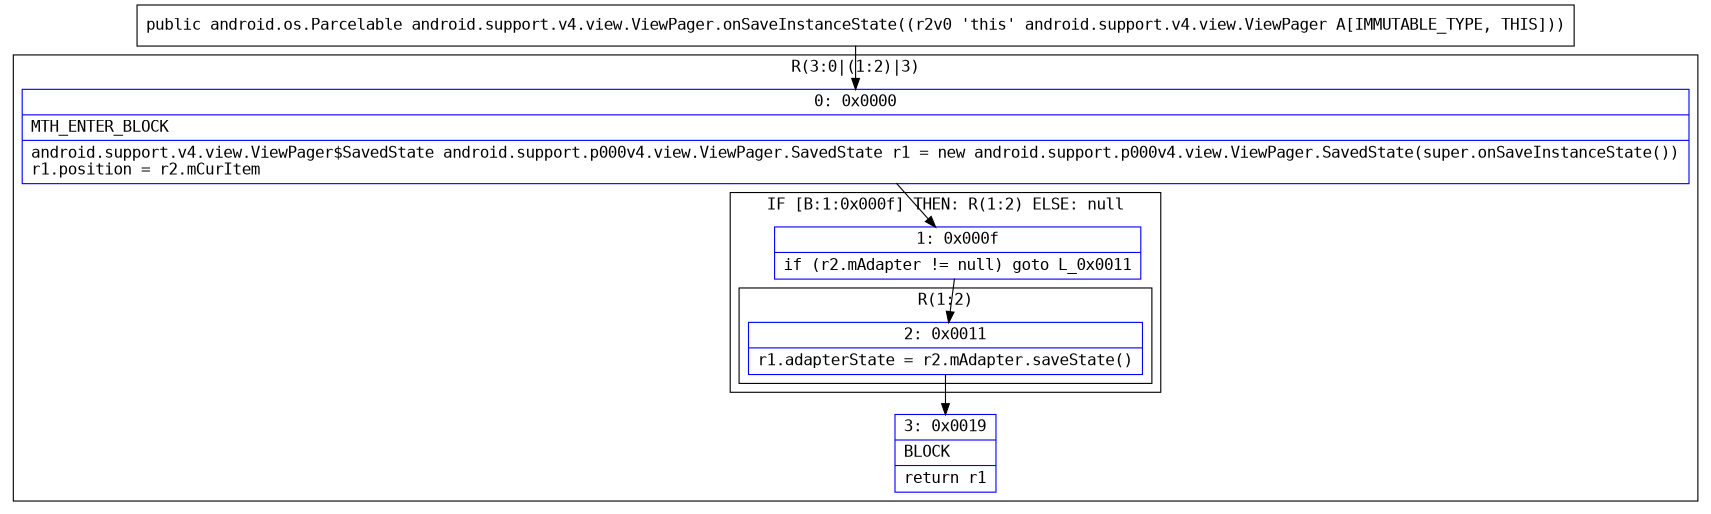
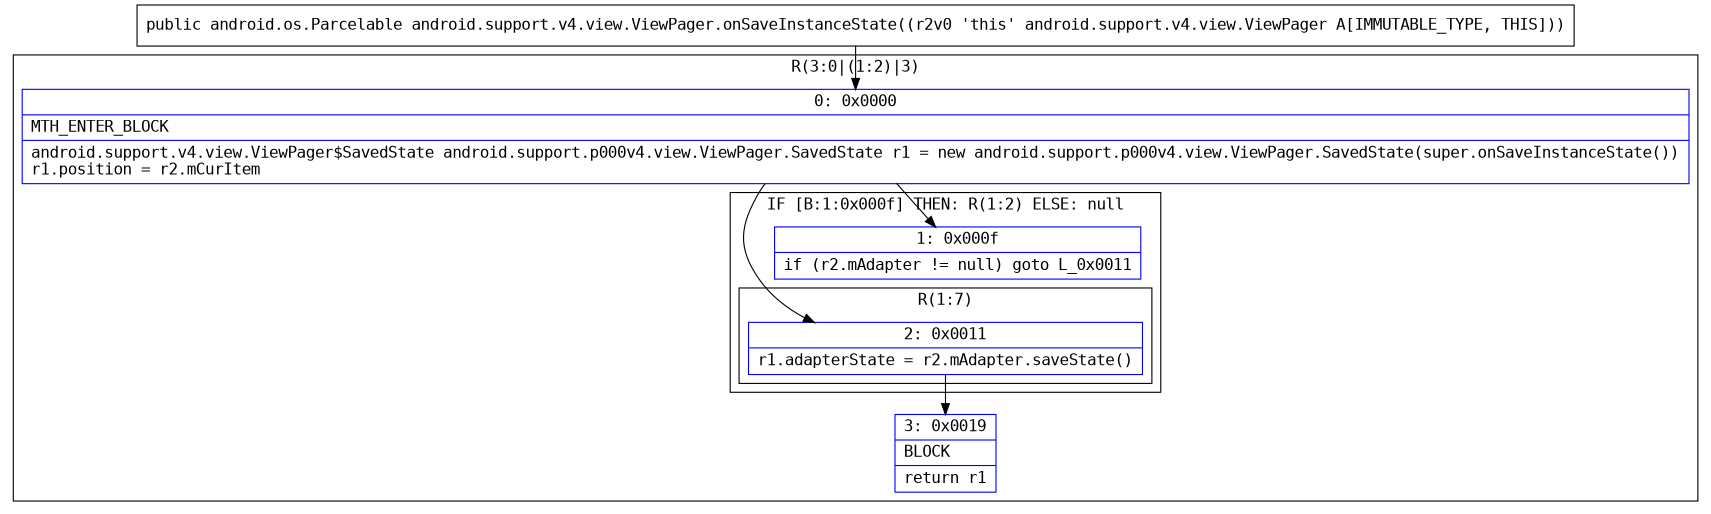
(952, 295) -> (748, 260)
(945, 301) -> (945, 301)
